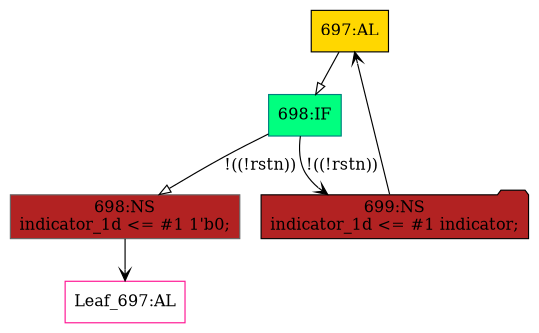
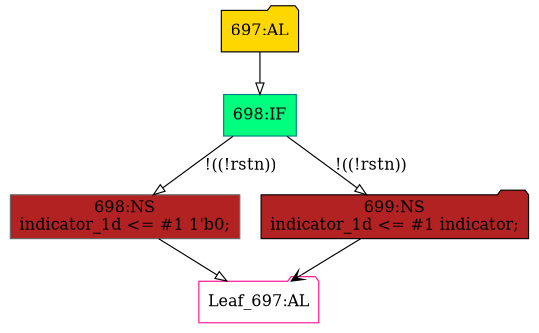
(350, 31) -> (260, 31)
(374, 129) -> (331, 257)
(302, 165) -> (322, 162)
(125, 254) -> (188, 257)
(125, 302) -> (259, 302)
